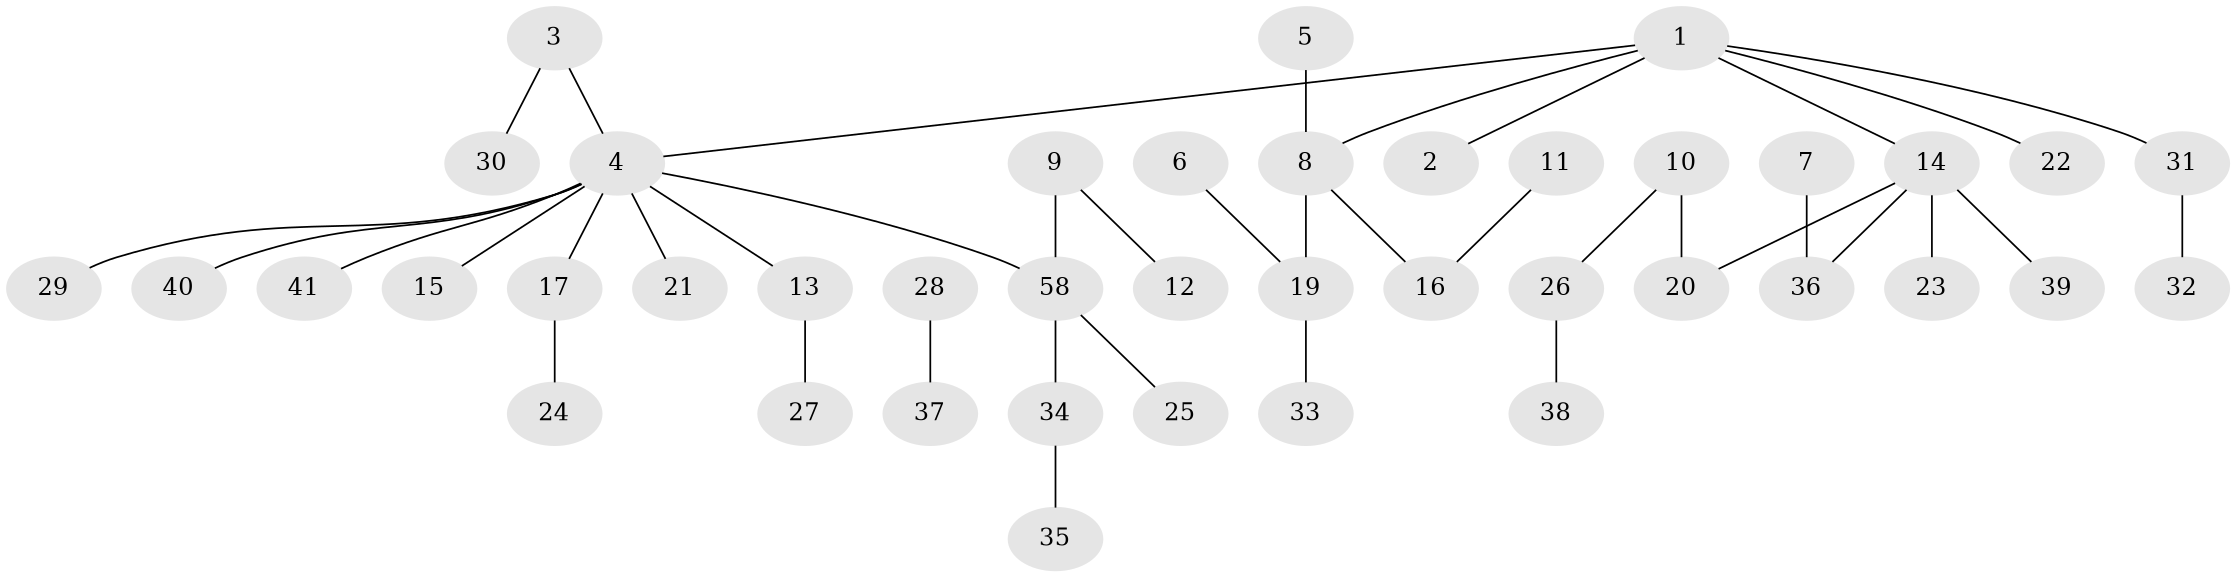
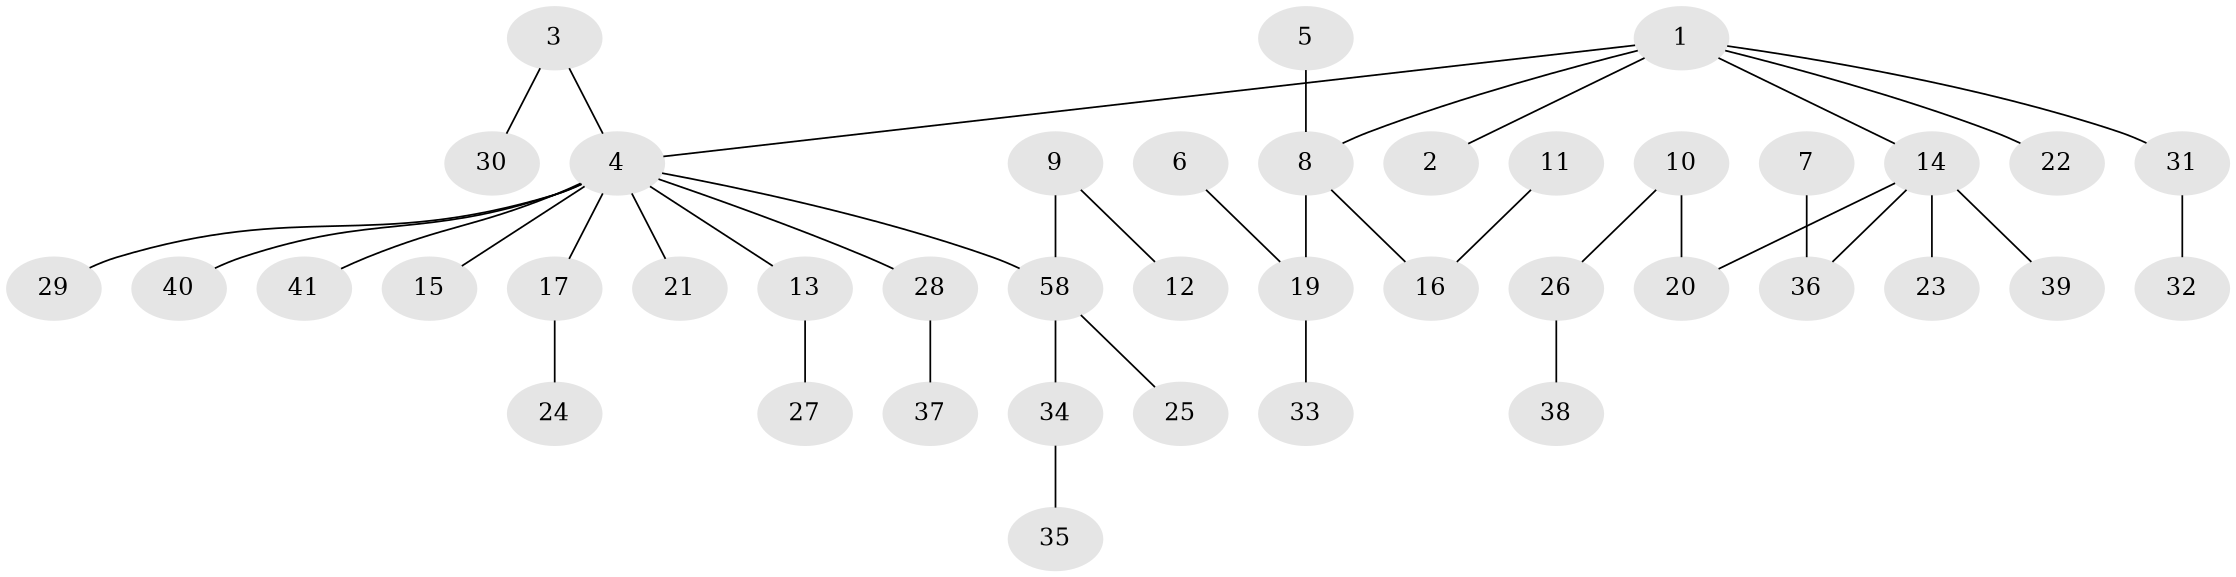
none -> (777, 222)
